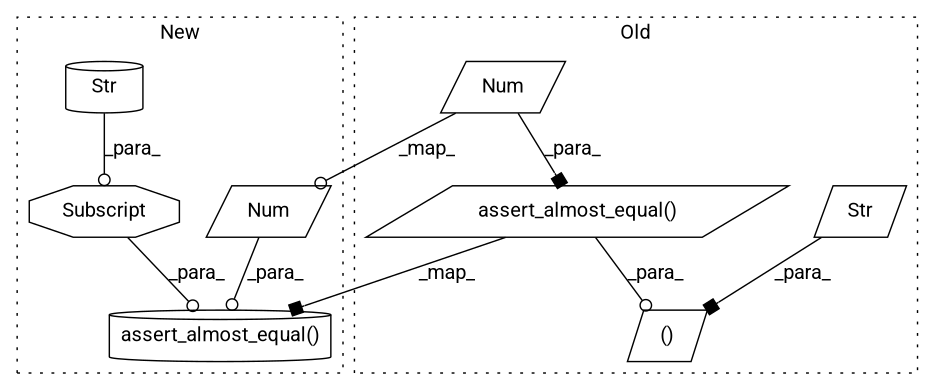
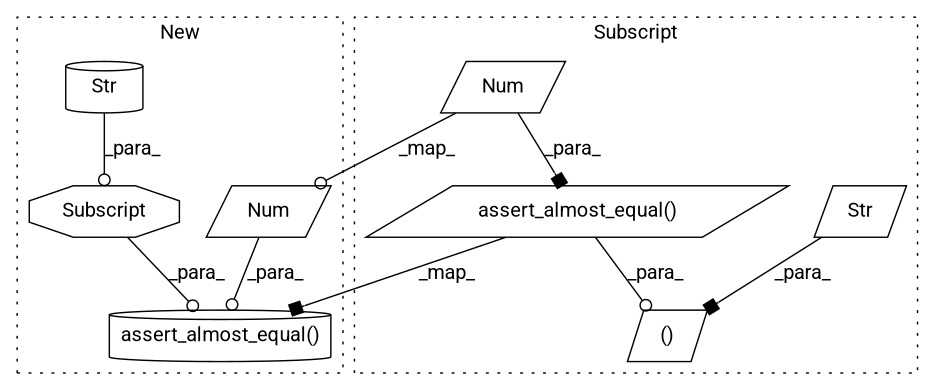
(636, 34) -> (636, 34)
